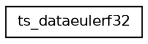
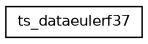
(74, 22) -> (74, 22)
